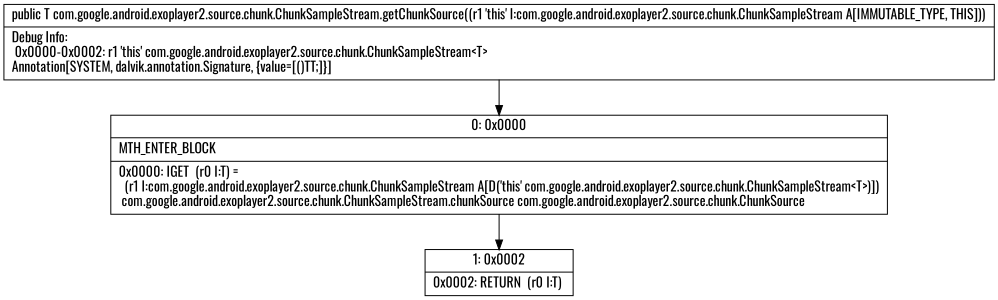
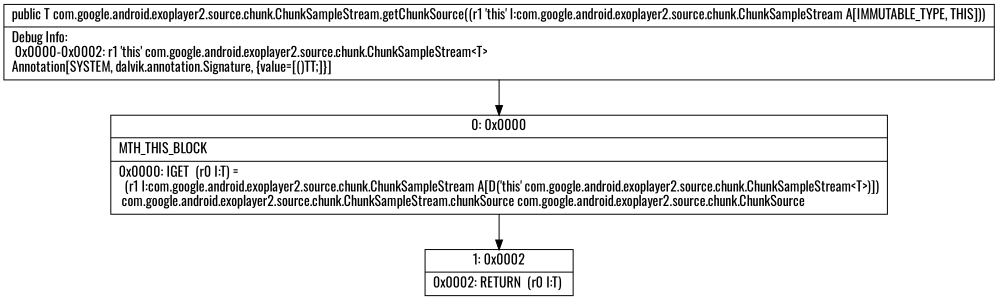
(168, 149) -> (163, 149)
